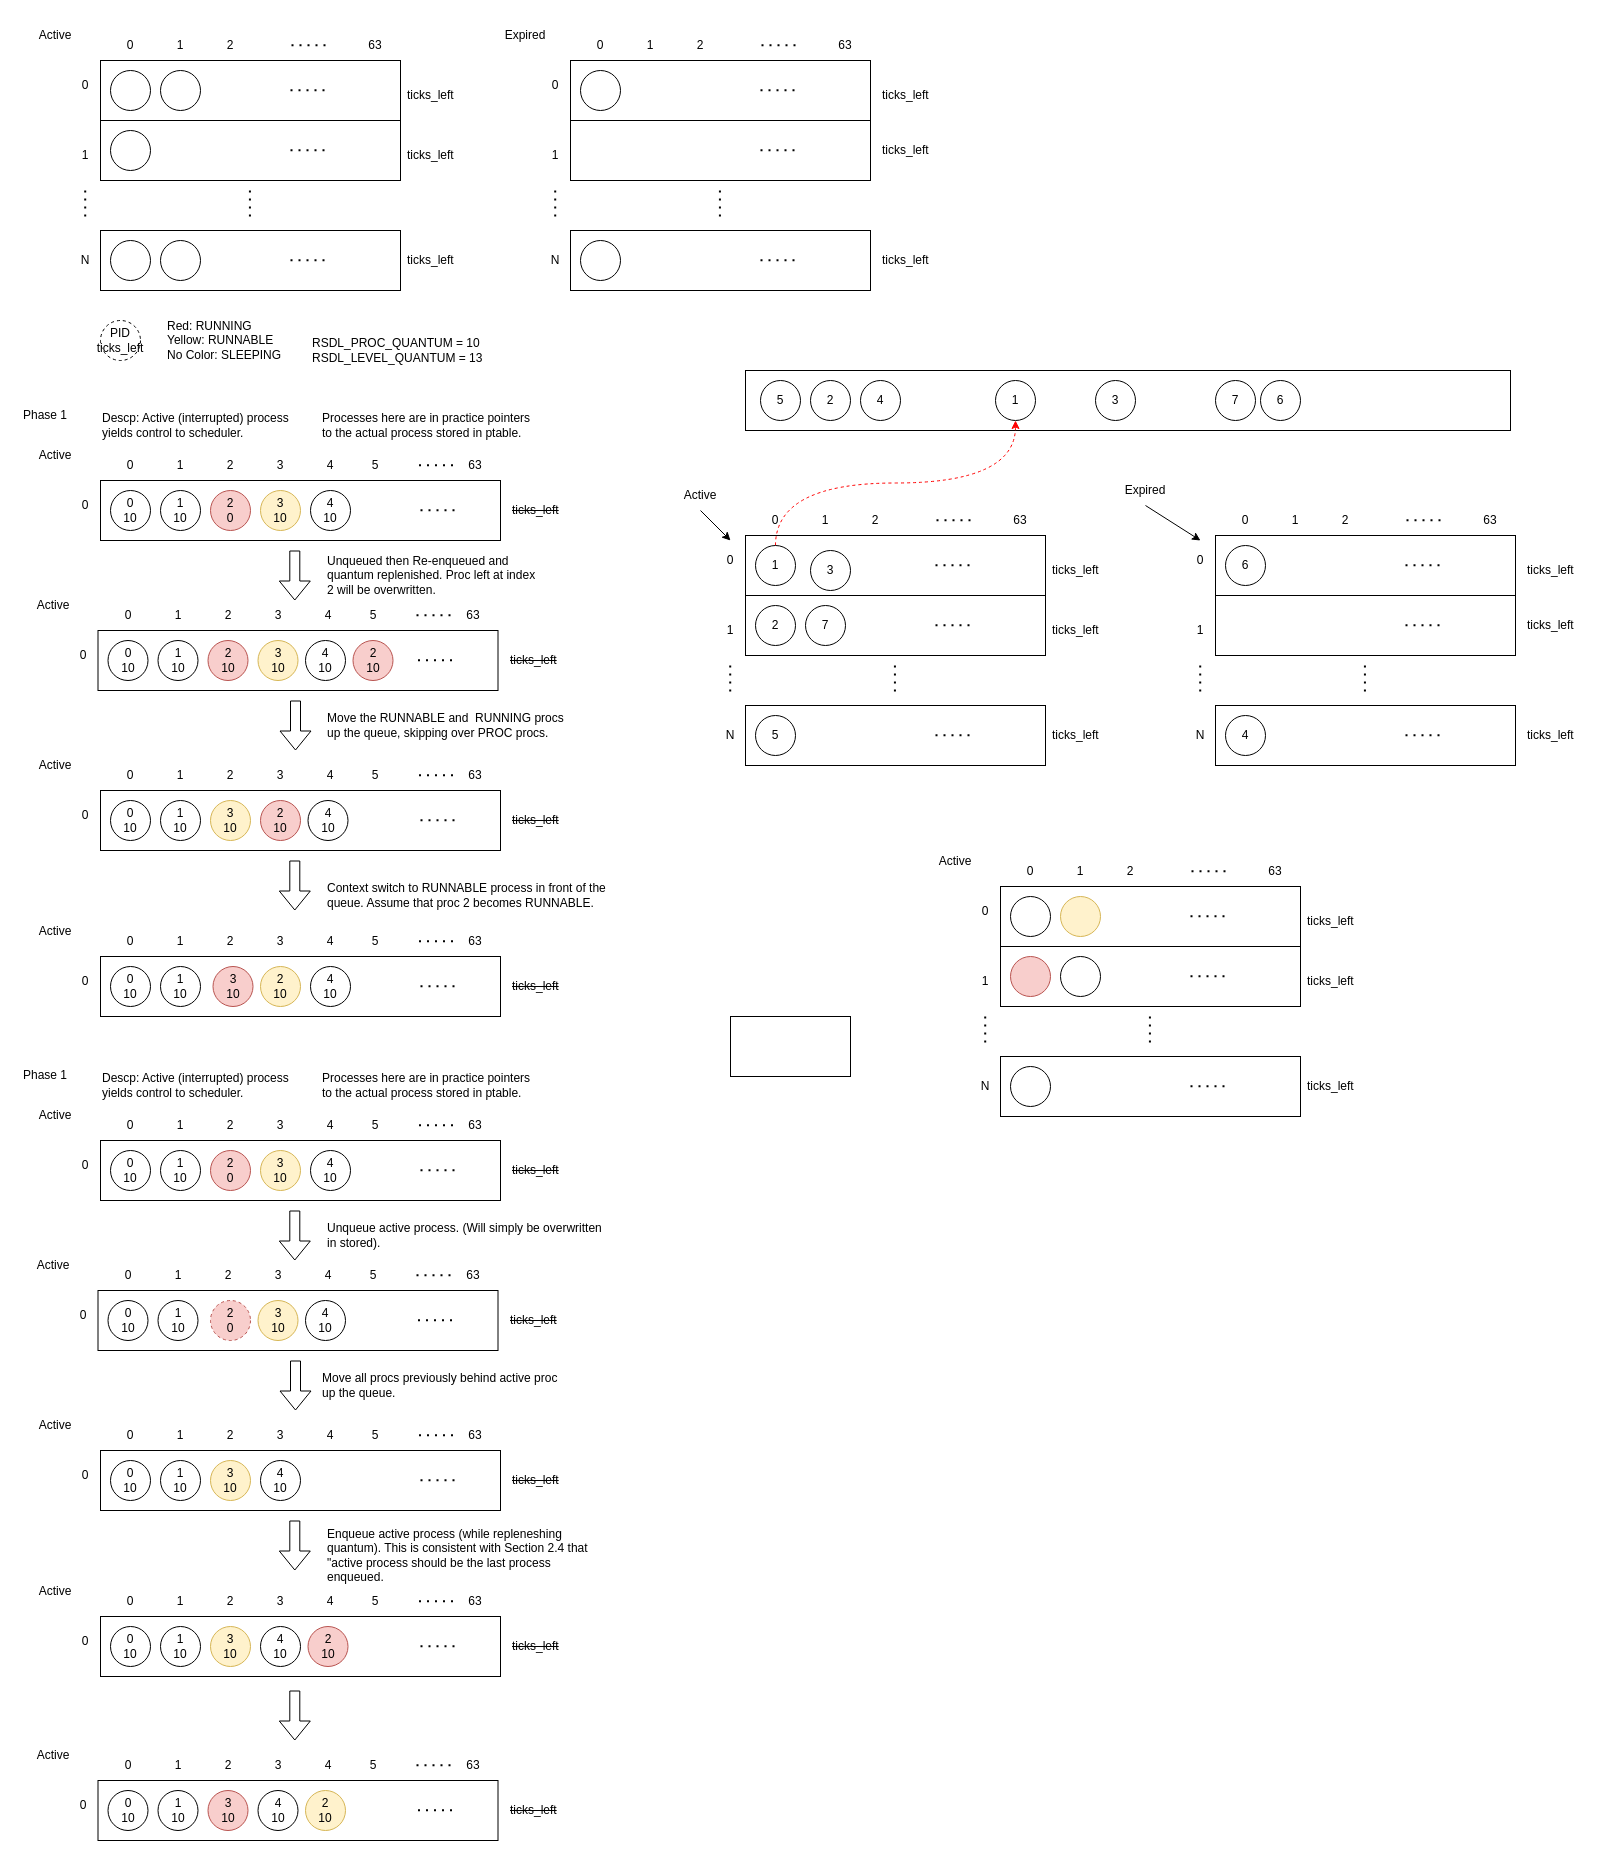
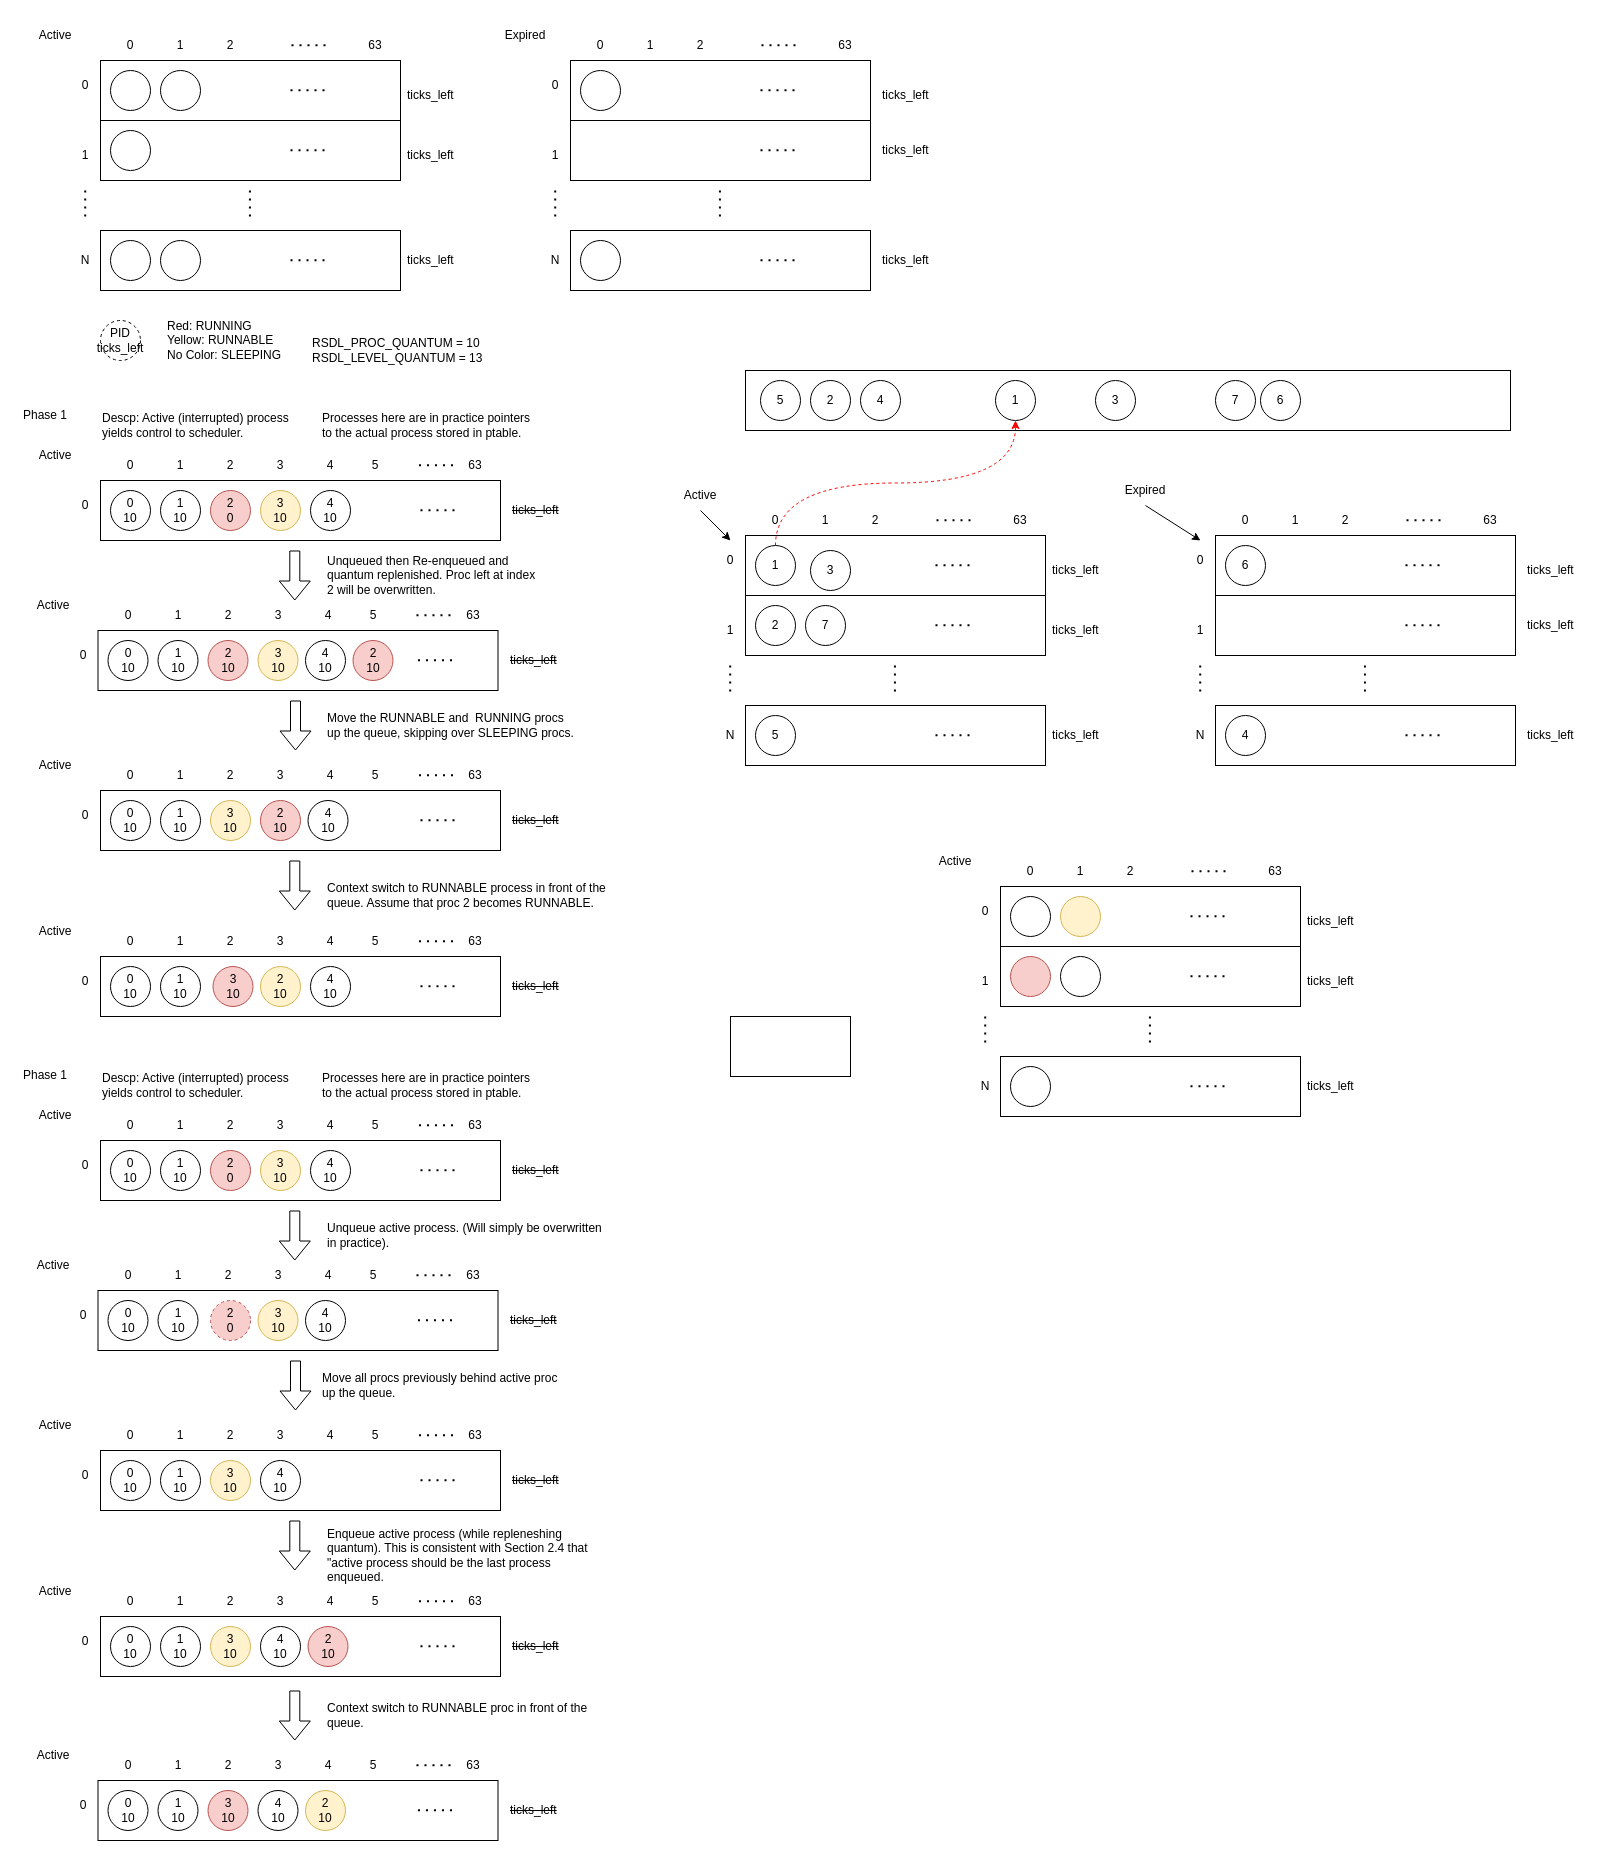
(452, 726) -> (452, 726)
(469, 1236) -> (469, 1236)
none -> (458, 1716)
